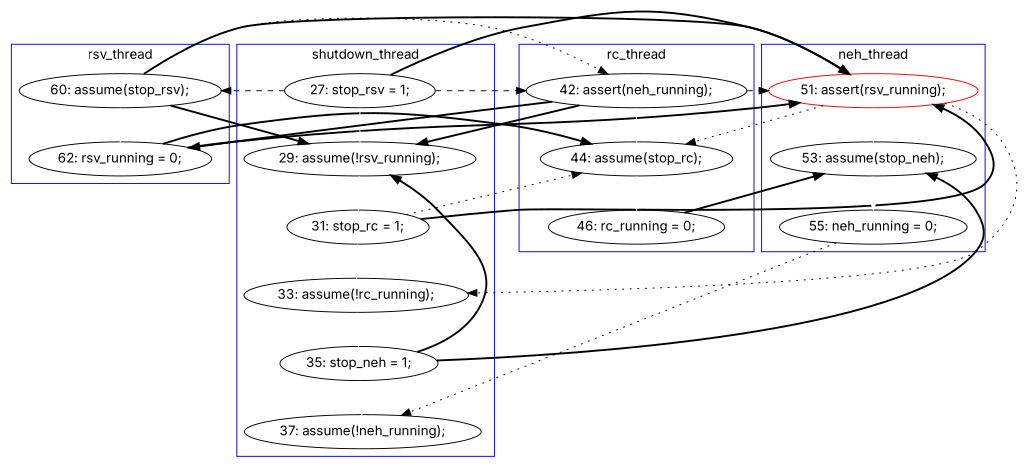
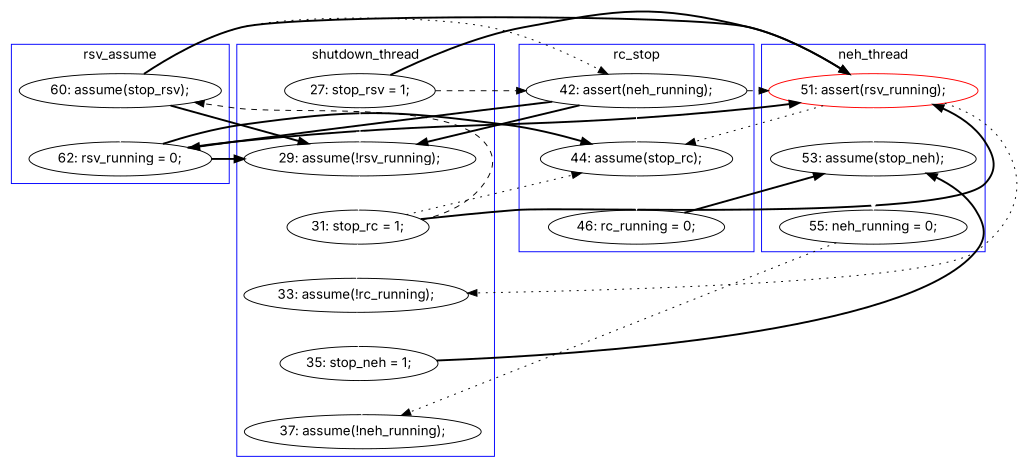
(120, 55) -> (120, 55)
(637, 55) -> (637, 55)
(258, 91) -> (482, 140)
(483, 267) -> (223, 159)
